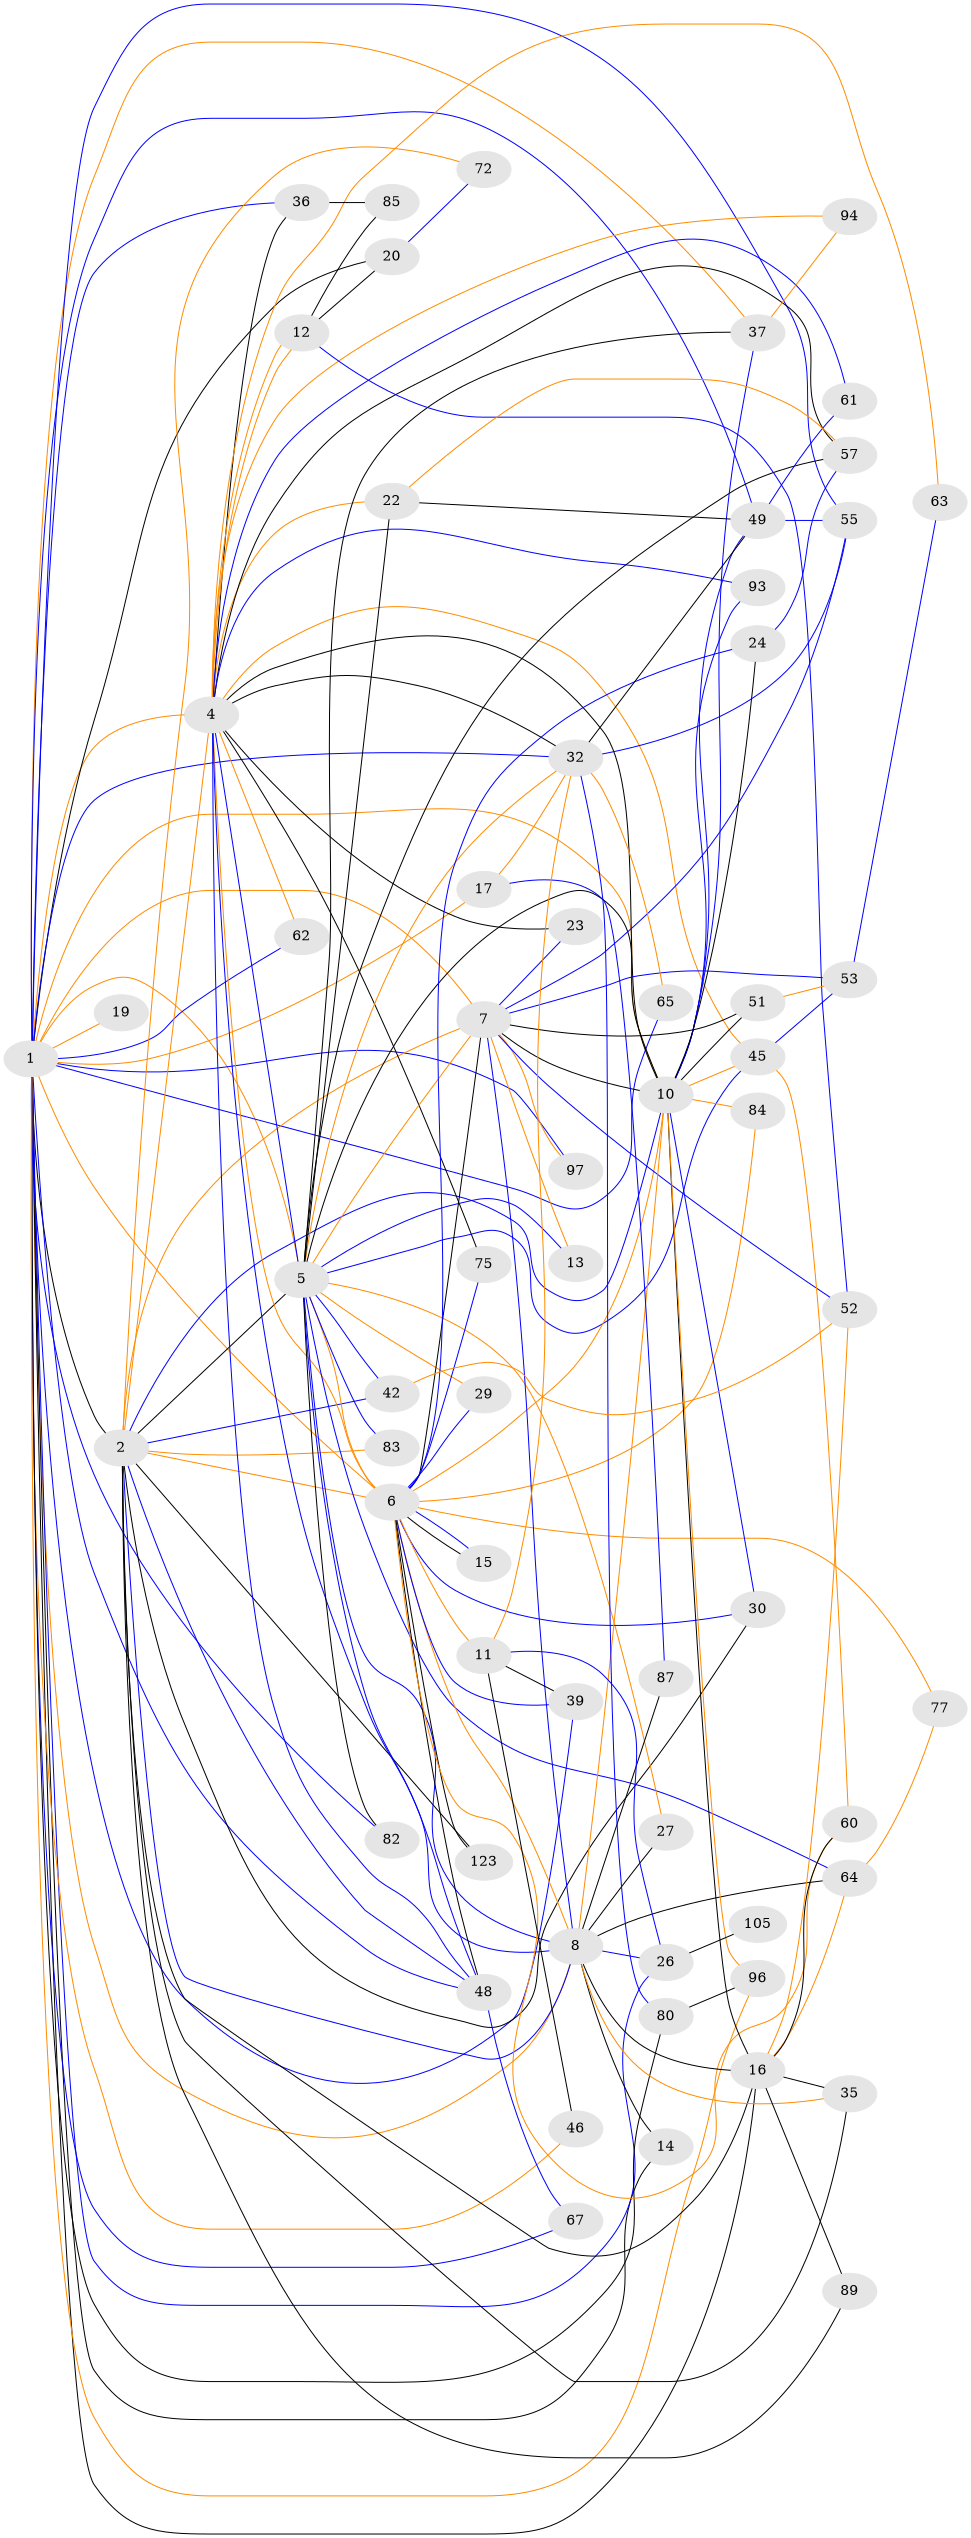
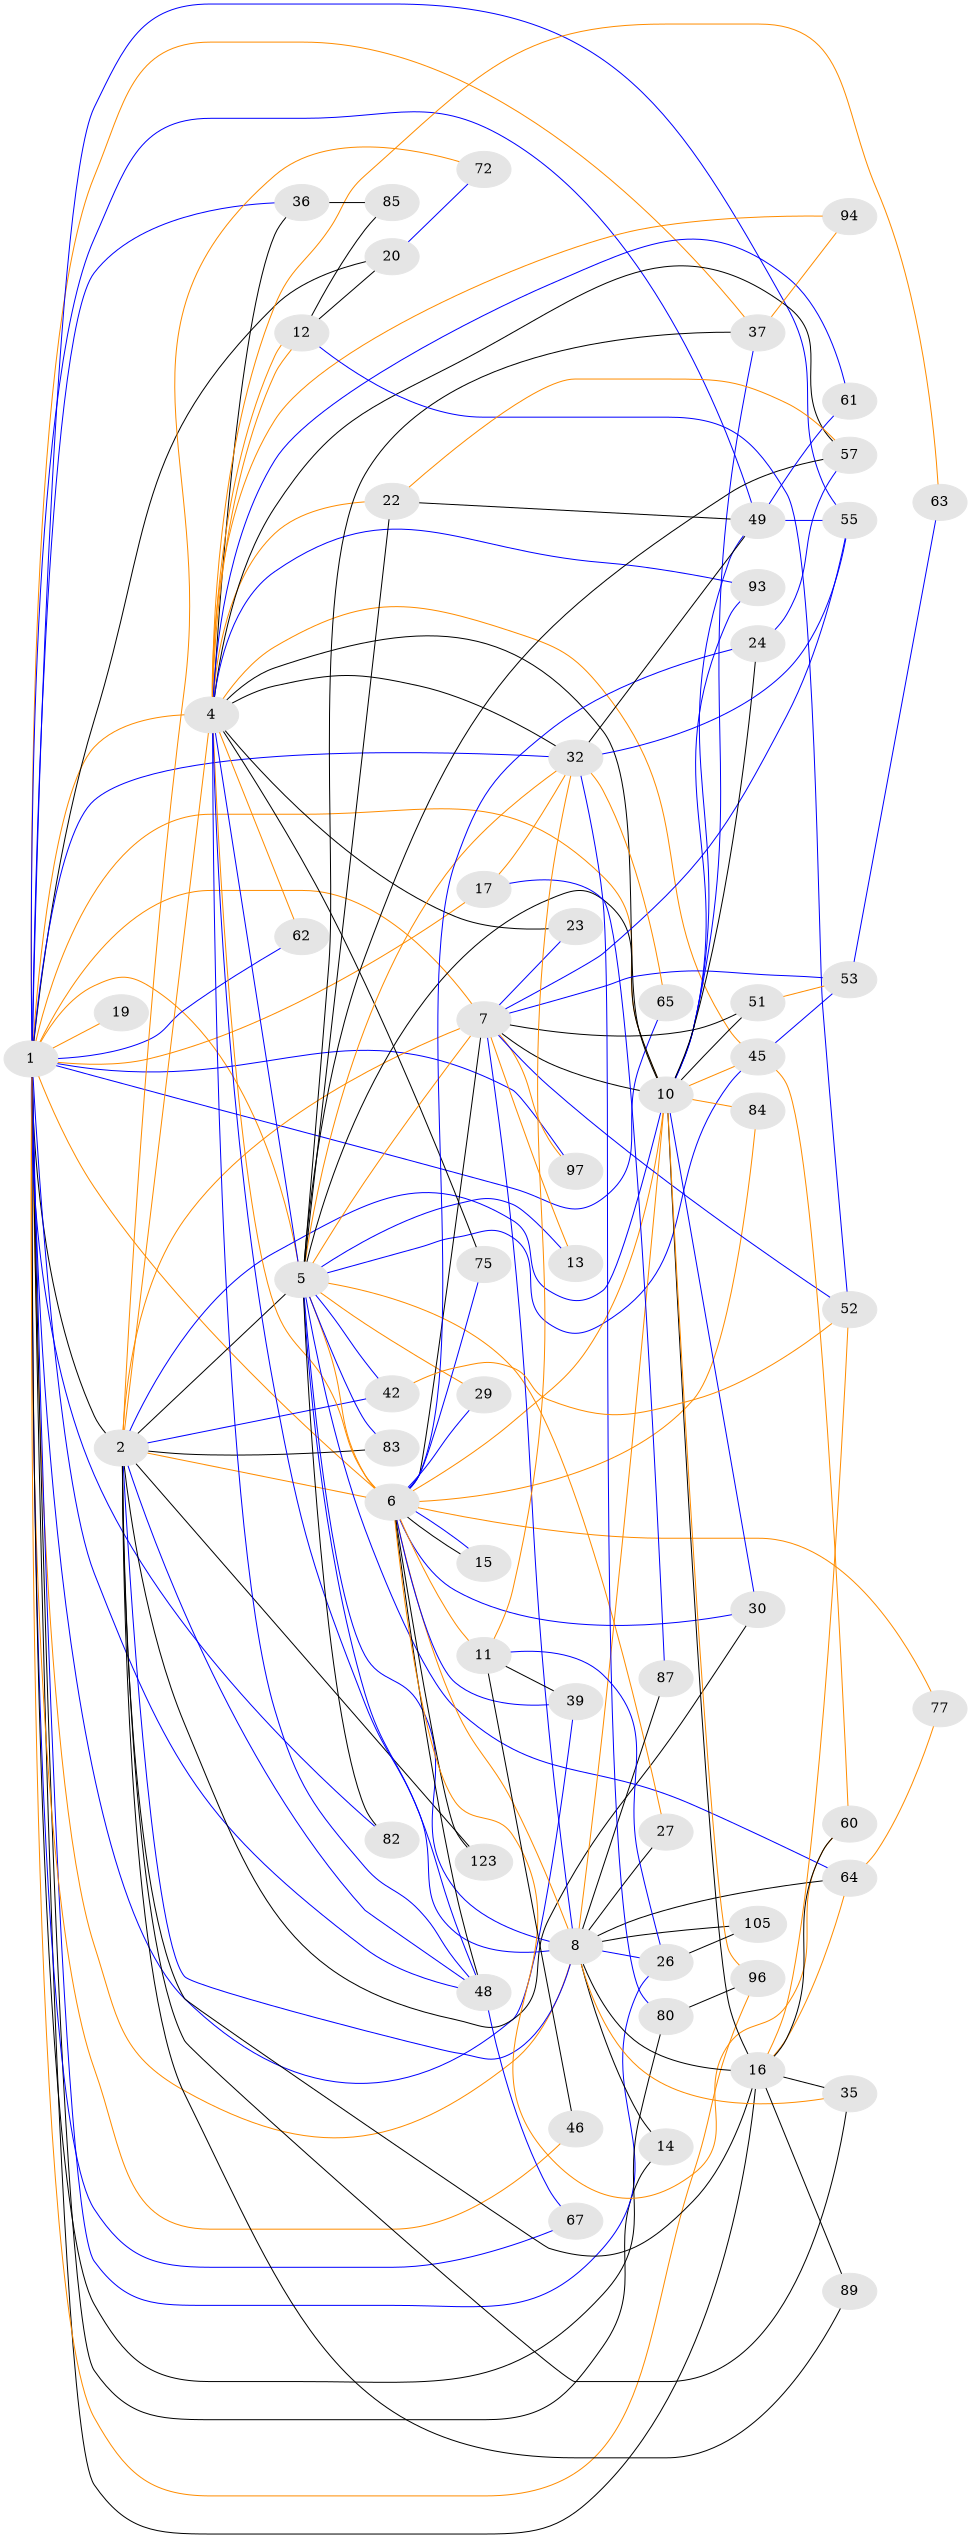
(257, 1455) -> (257, 1455)
none -> (665, 1932)
